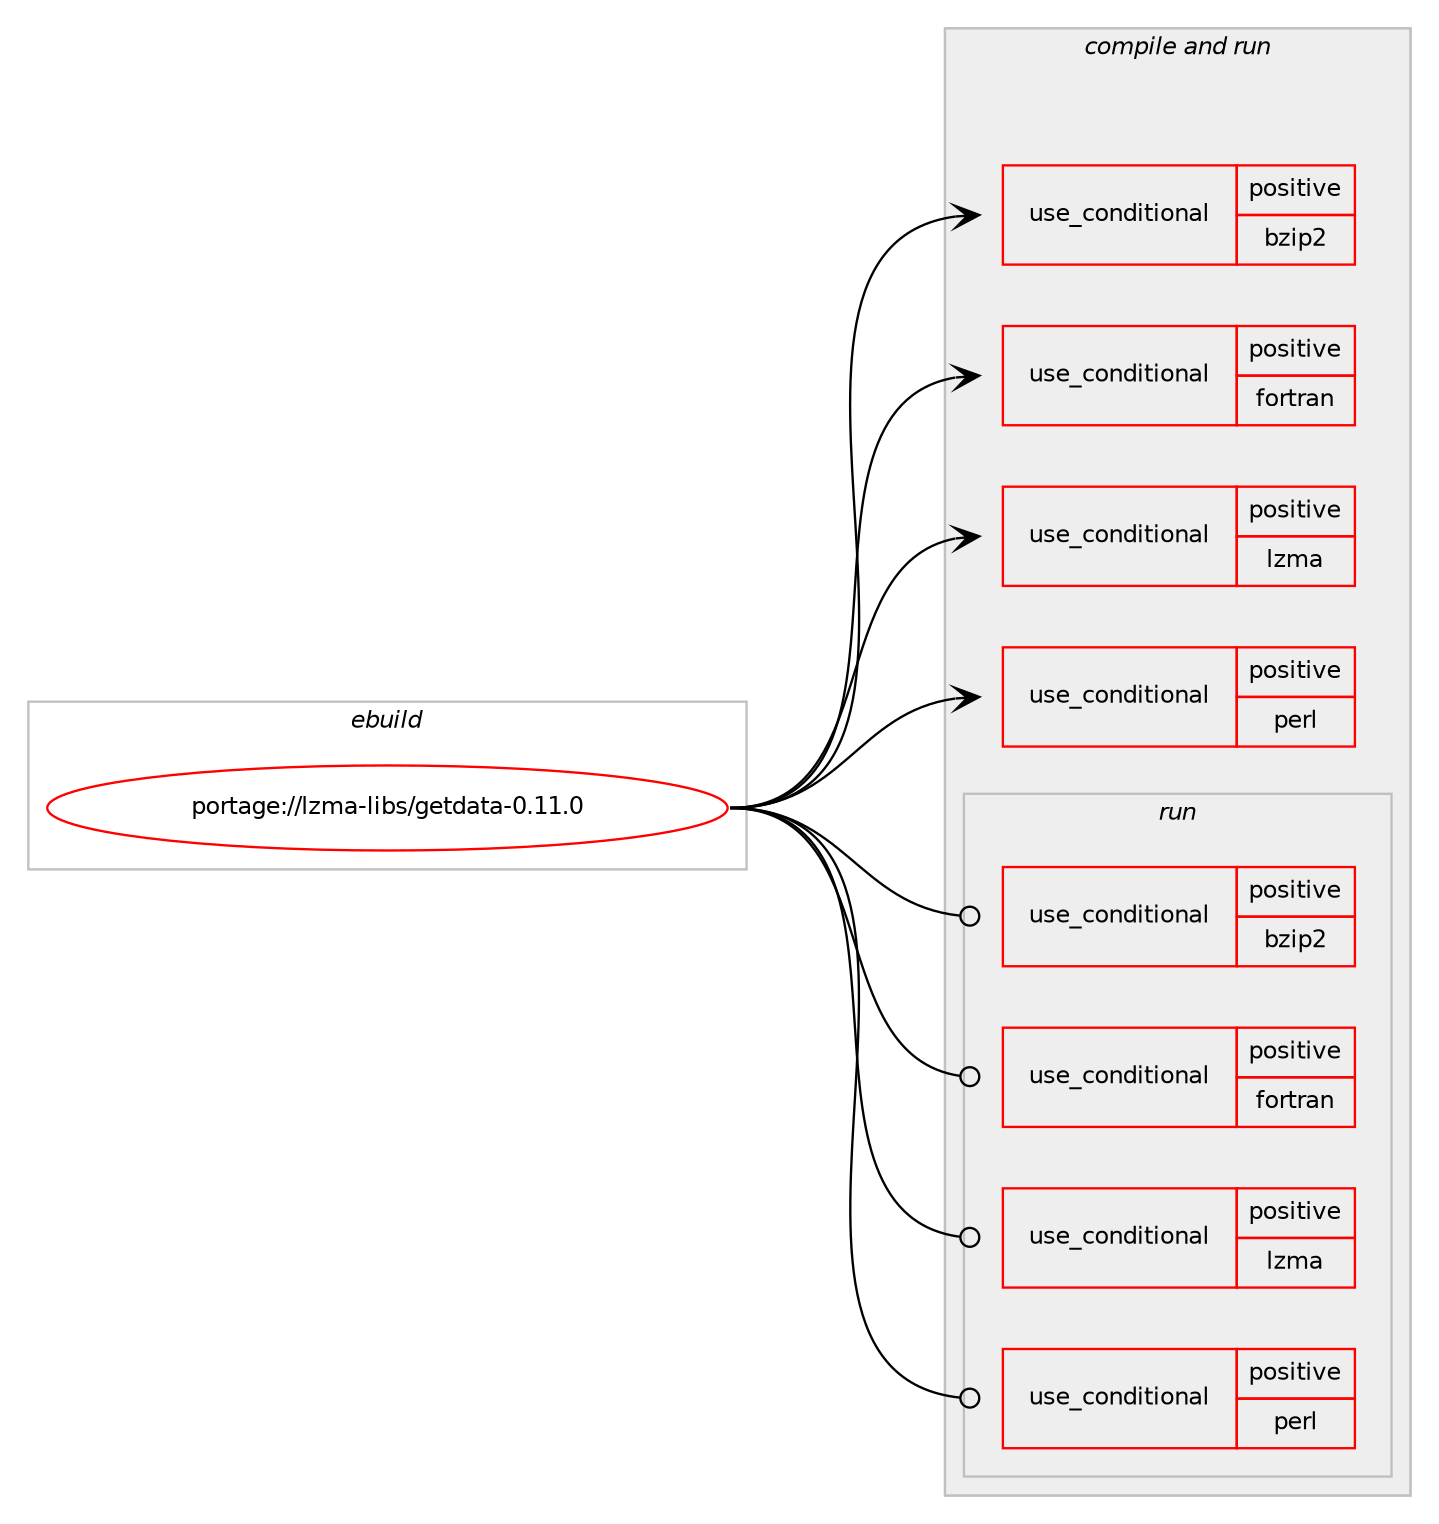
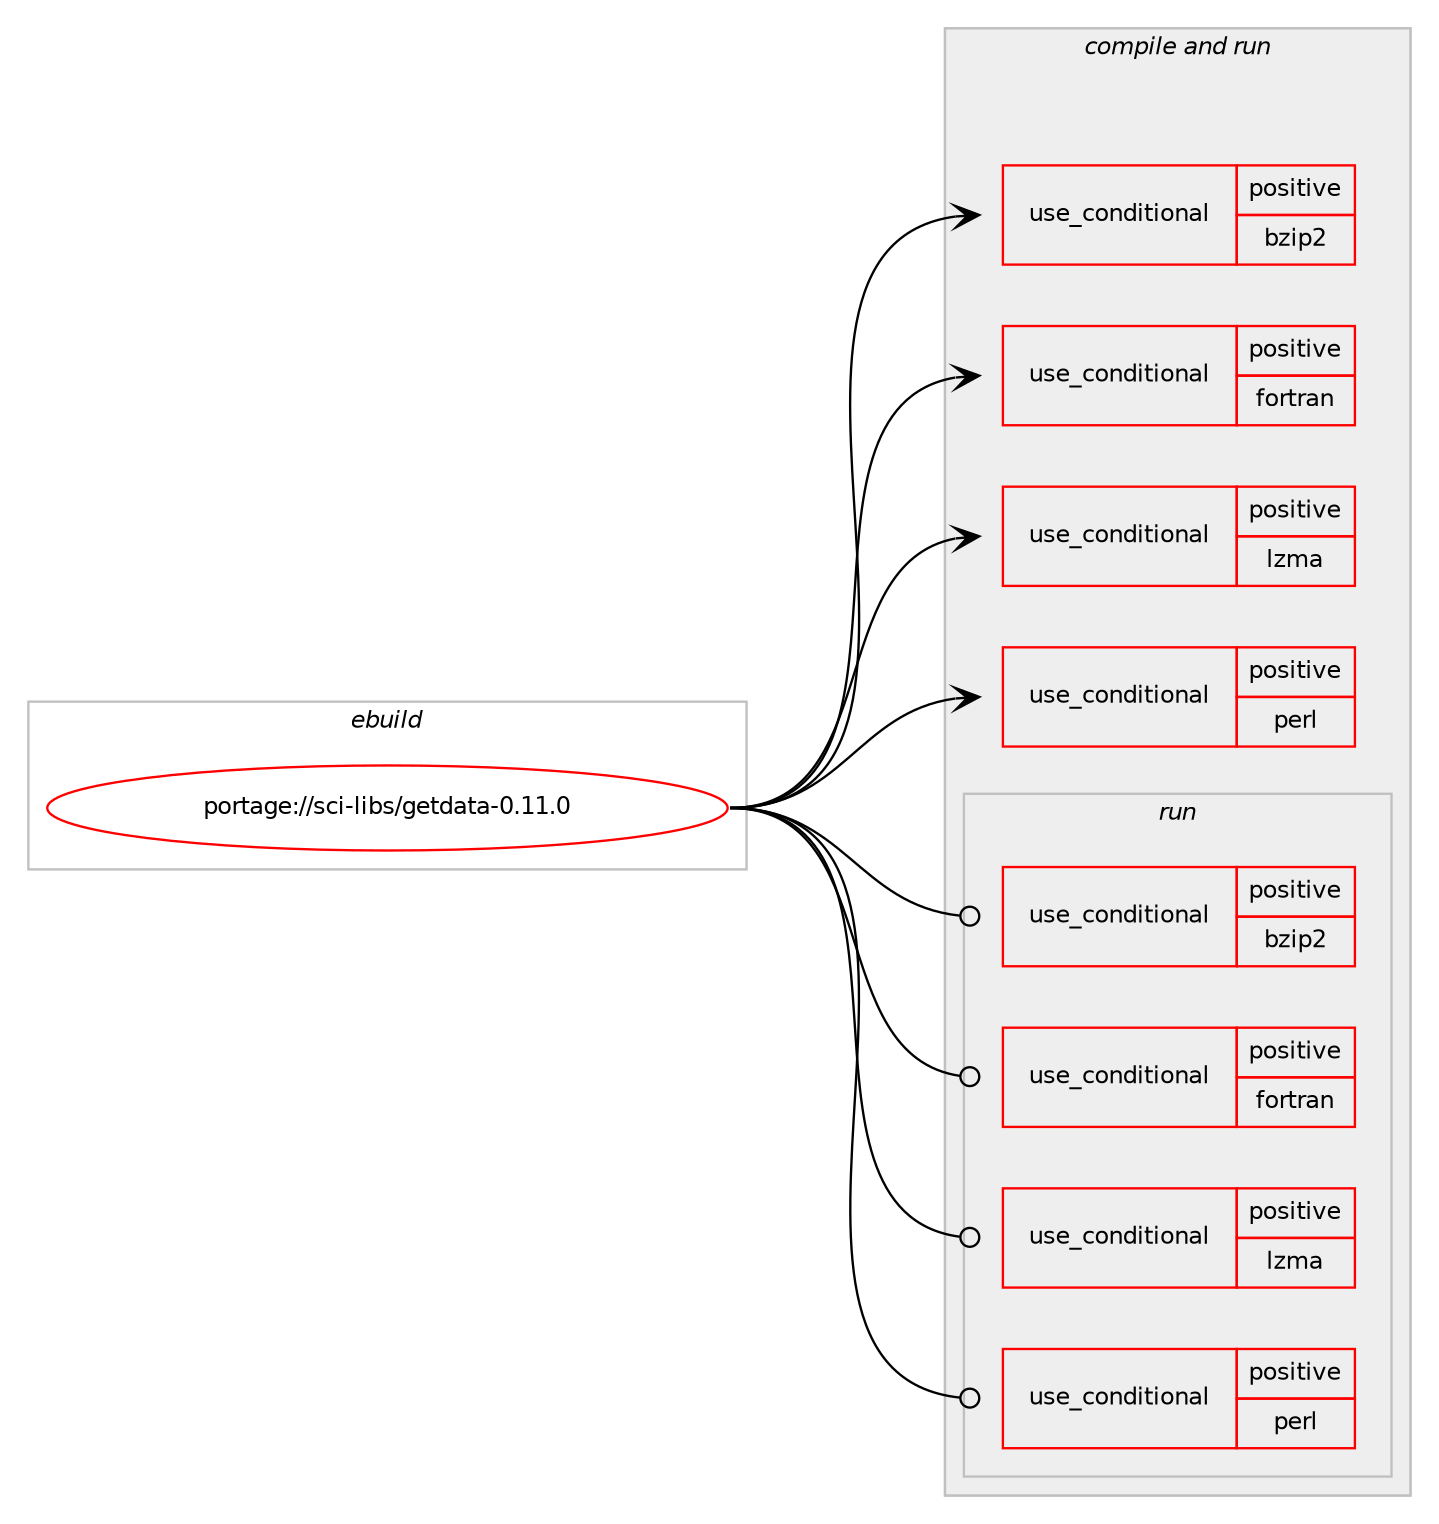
(387, 808) -> (387, 808)
